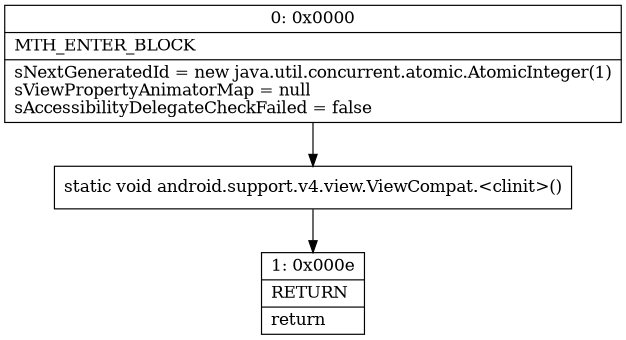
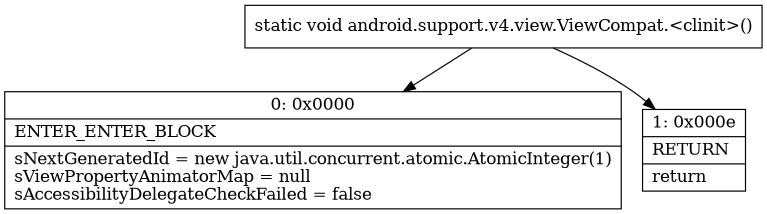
(105, 46) -> (115, 132)
(313, 138) -> (443, 67)
